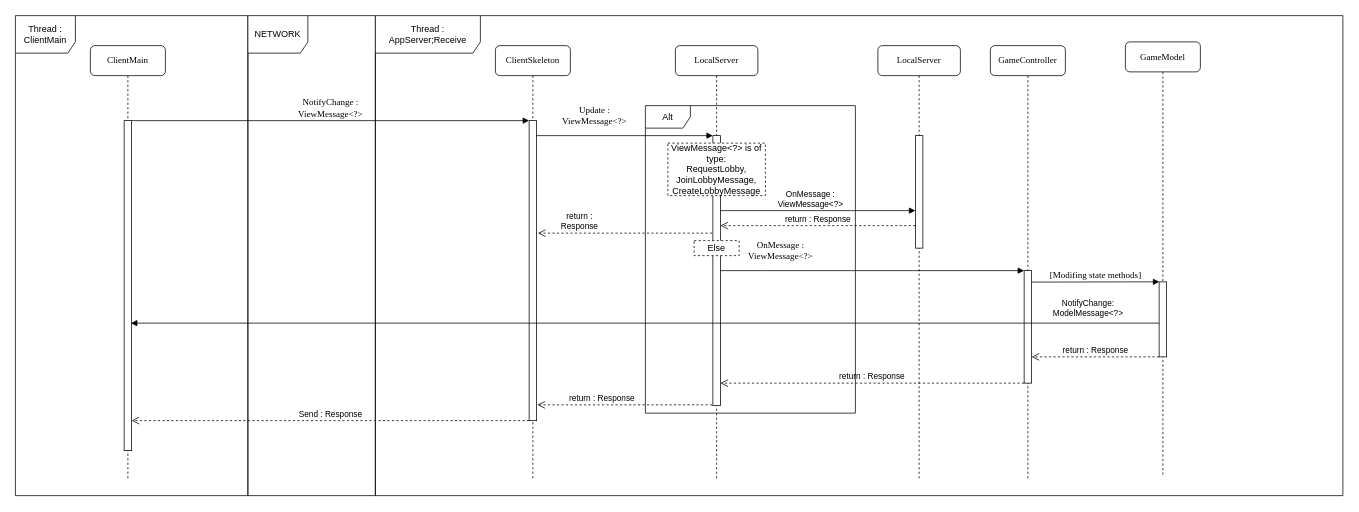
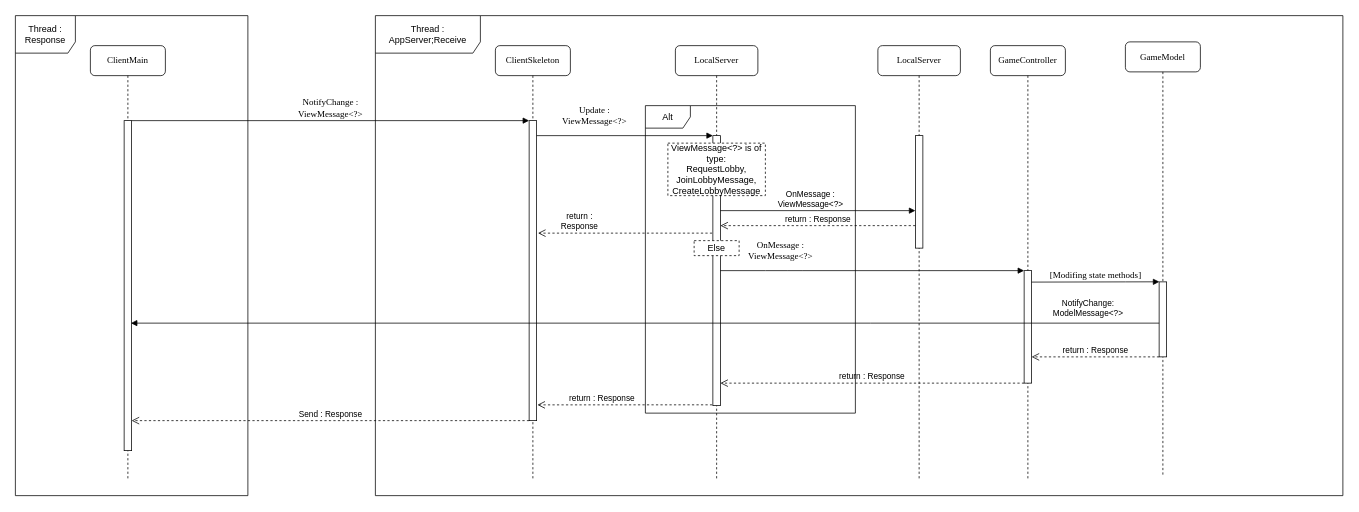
(45, 34) -> (45, 34)
(312, 255) -> none
